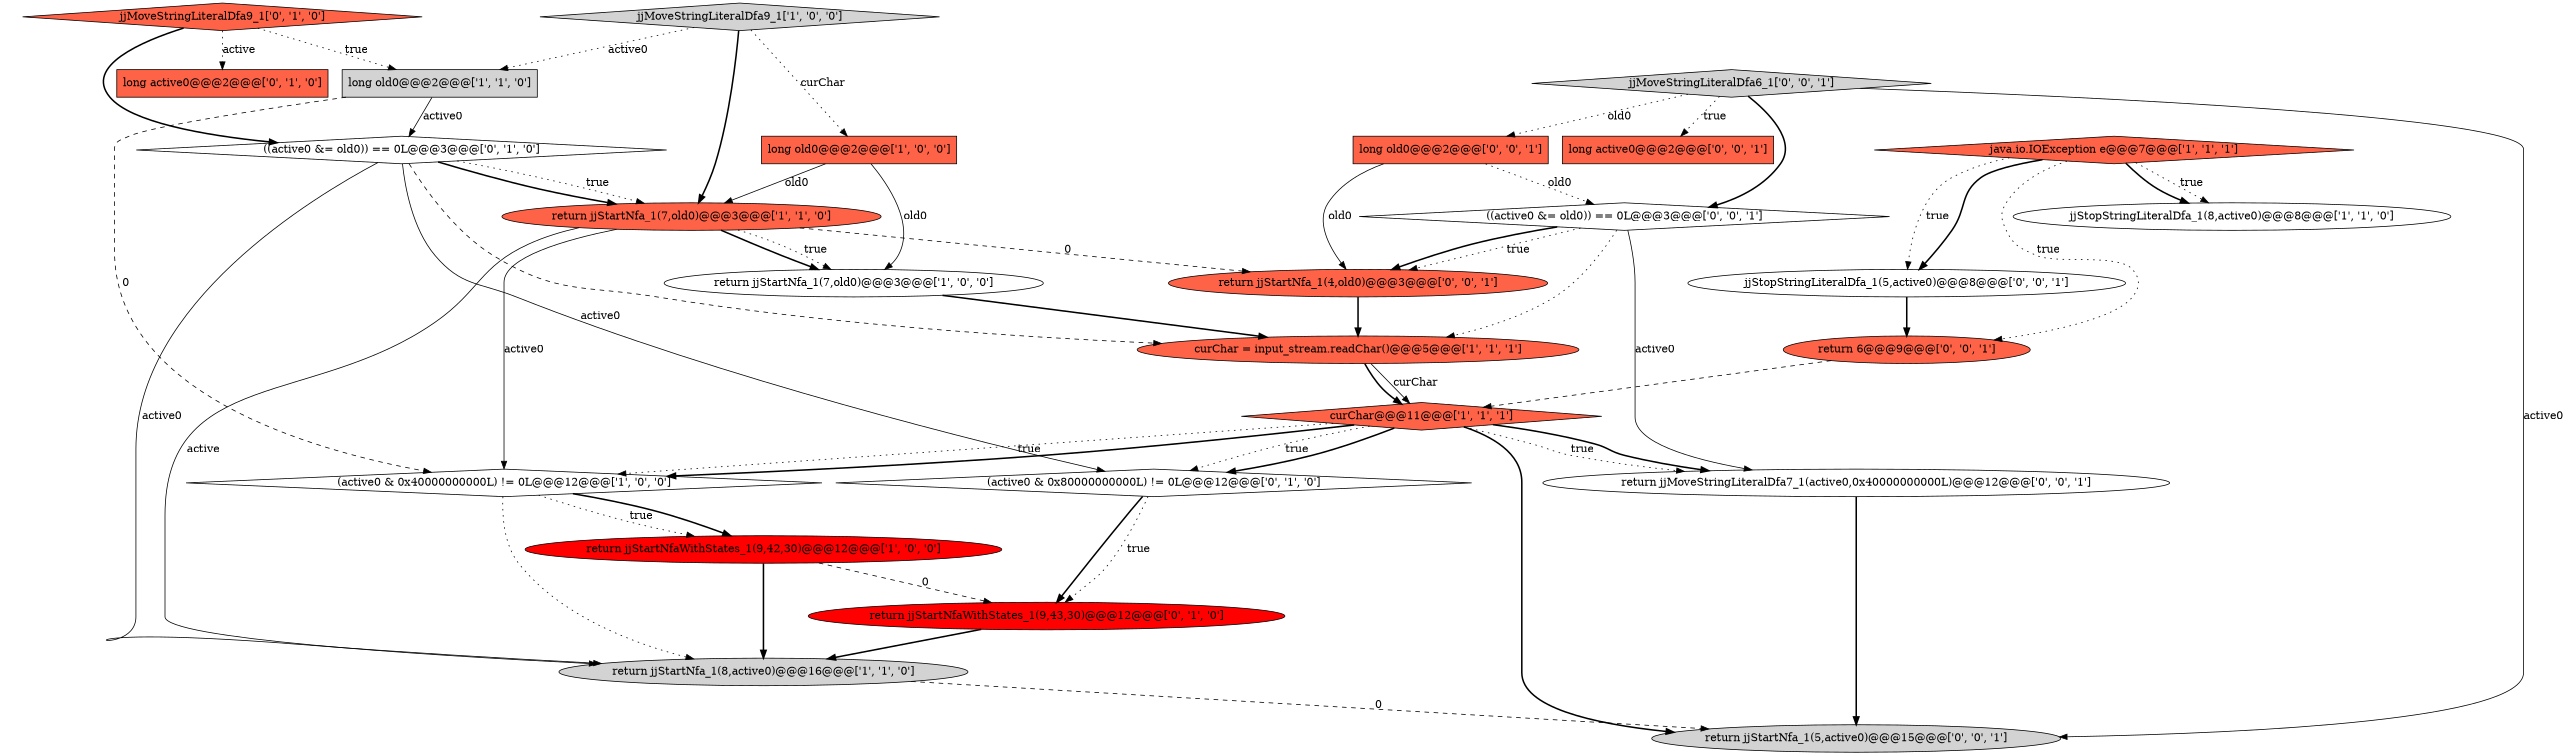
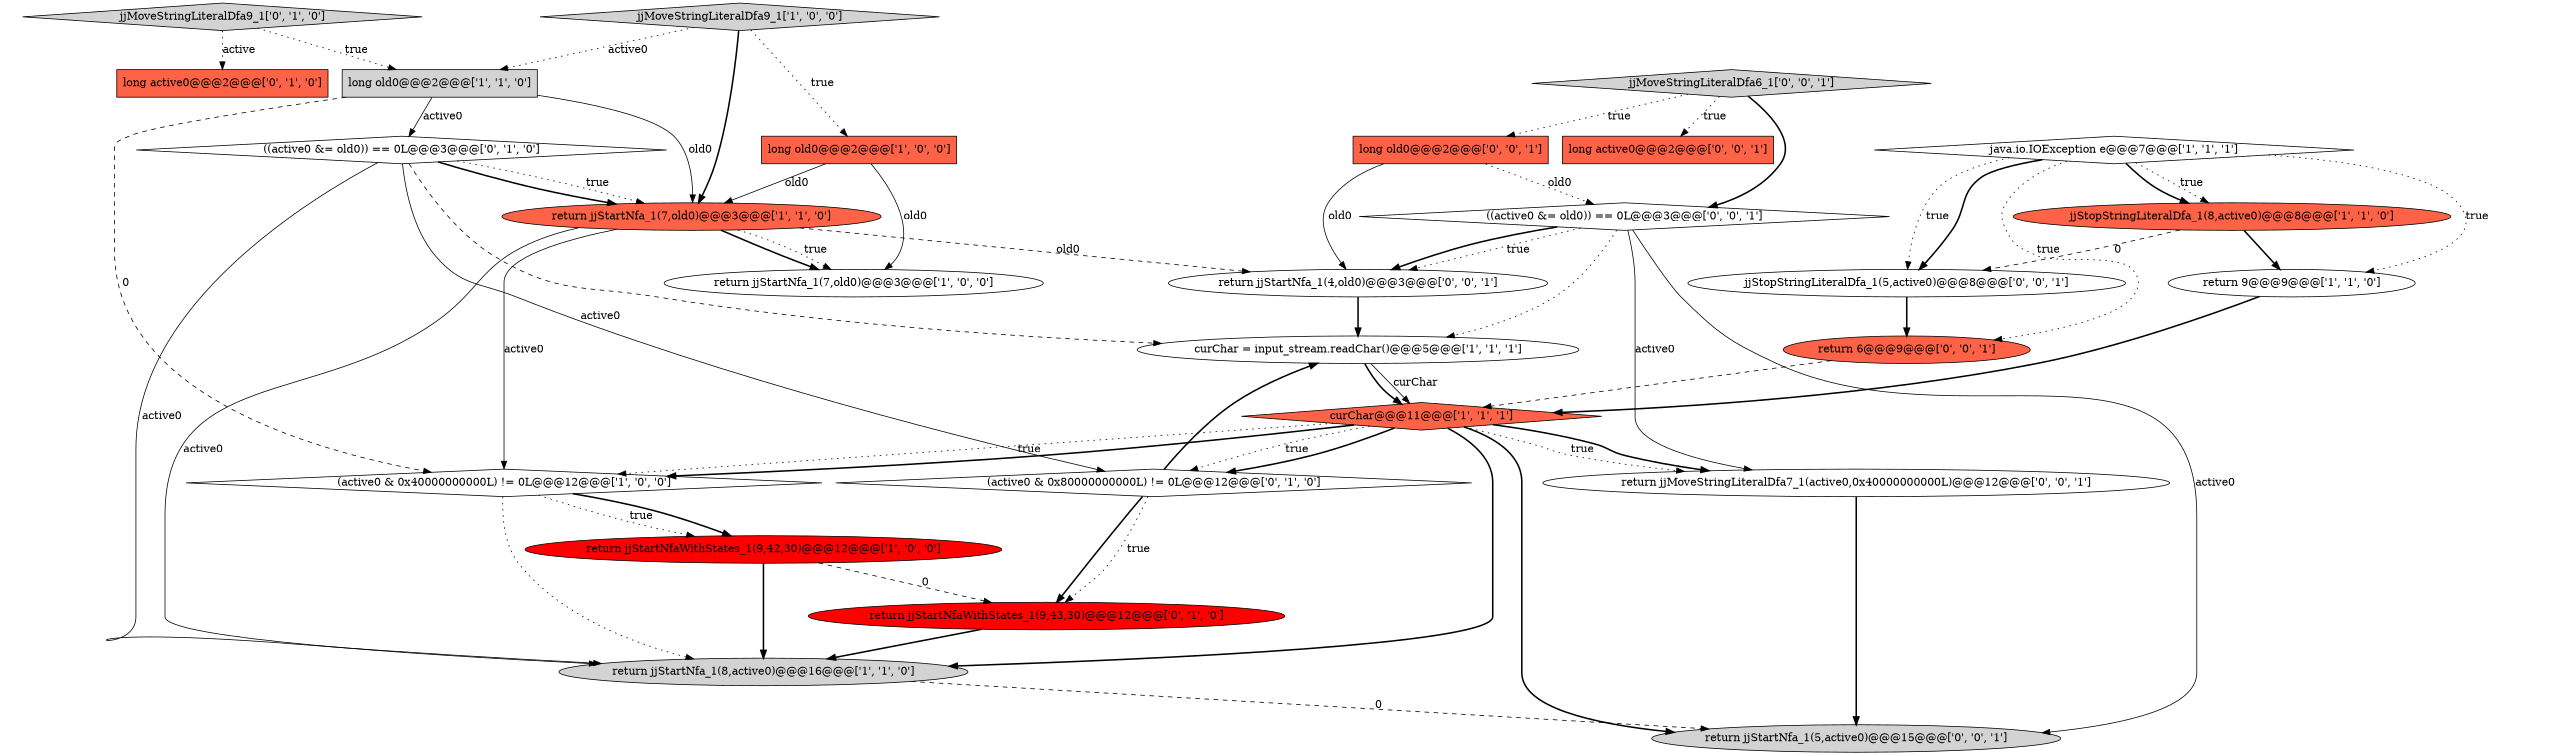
(222, 17) -> (222, 17)
(823, 83) -> (823, 83)
(130, 112) -> none
none -> (638, 117)
(1619, 117) -> (1619, 117)
(2114, 150) -> (2114, 150)
(2232, 217) -> (2232, 217)
(1068, 250) -> (1068, 250)
none -> (2086, 251)
(1358, 283) -> (1358, 283)
none -> (2292, 283)
(2524, 311) -> (2082, 399)
(1101, 316) -> (1229, 407)
(1358, 350) -> (1358, 350)
(203, 450) -> (203, 450)
none -> (1331, 647)
